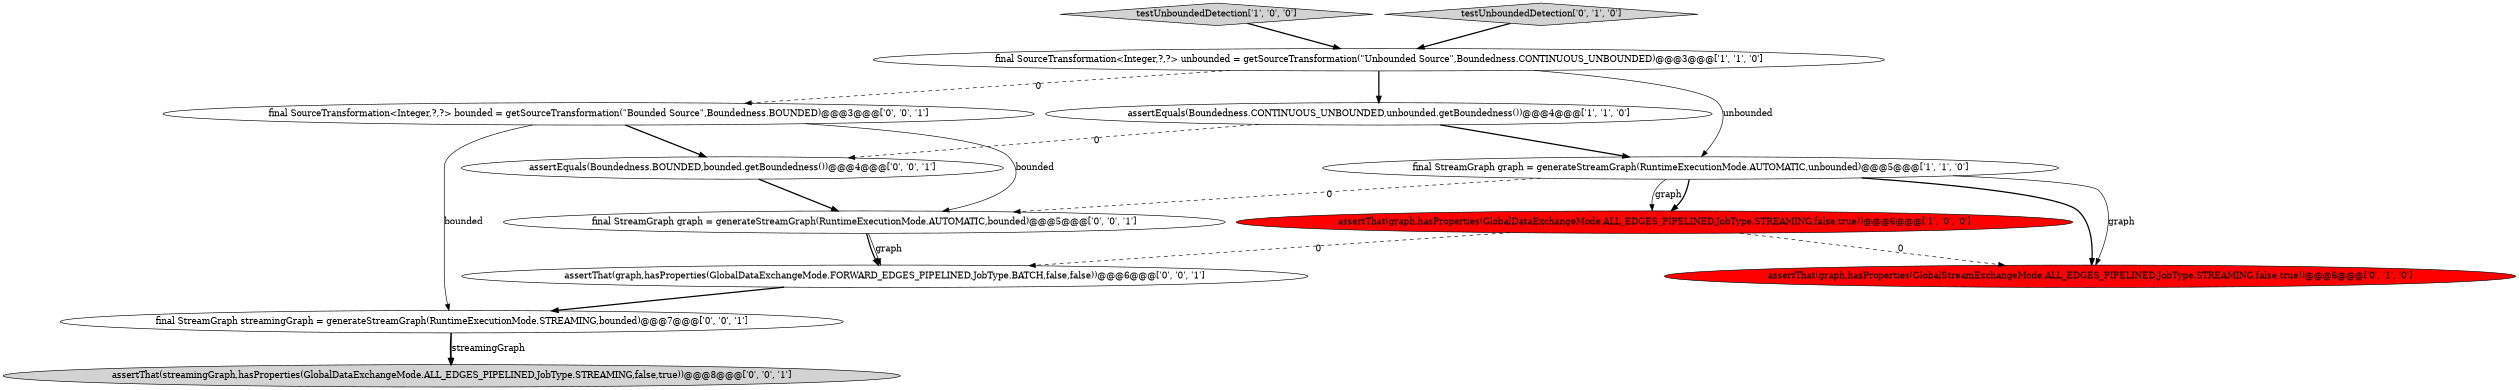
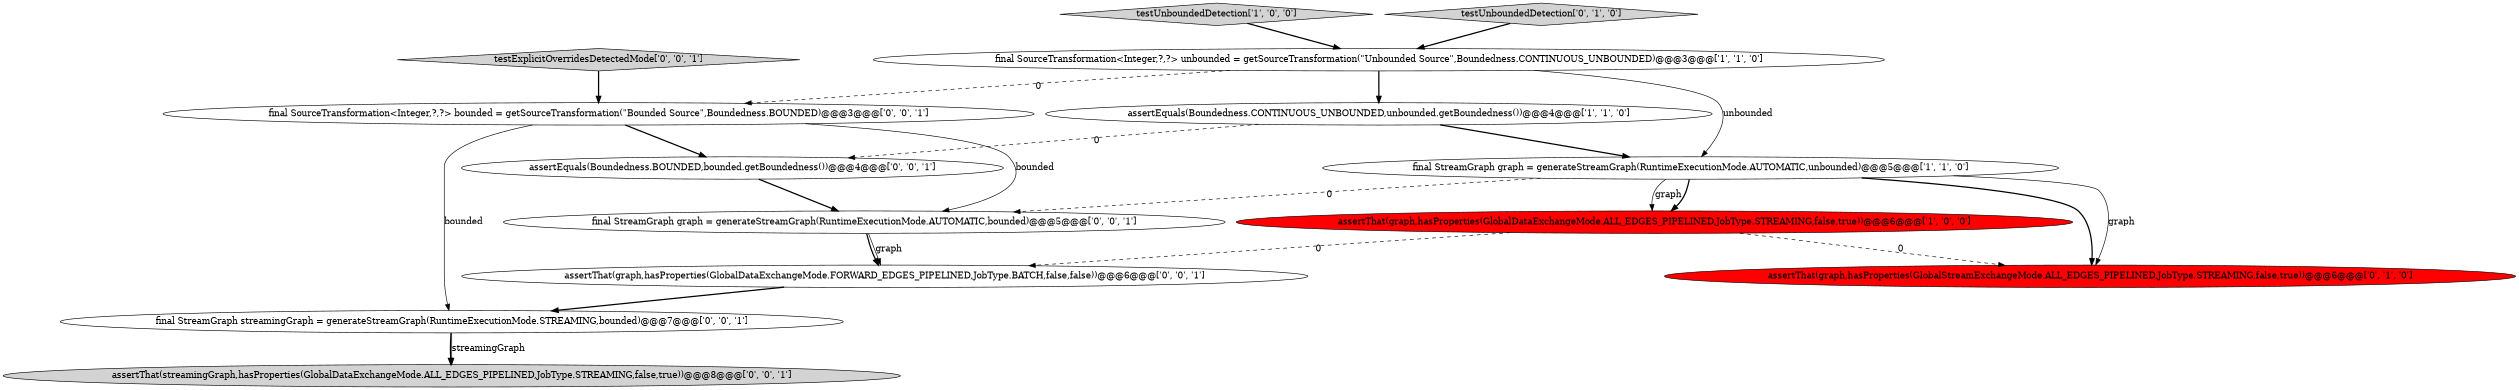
none -> (599, 60)
